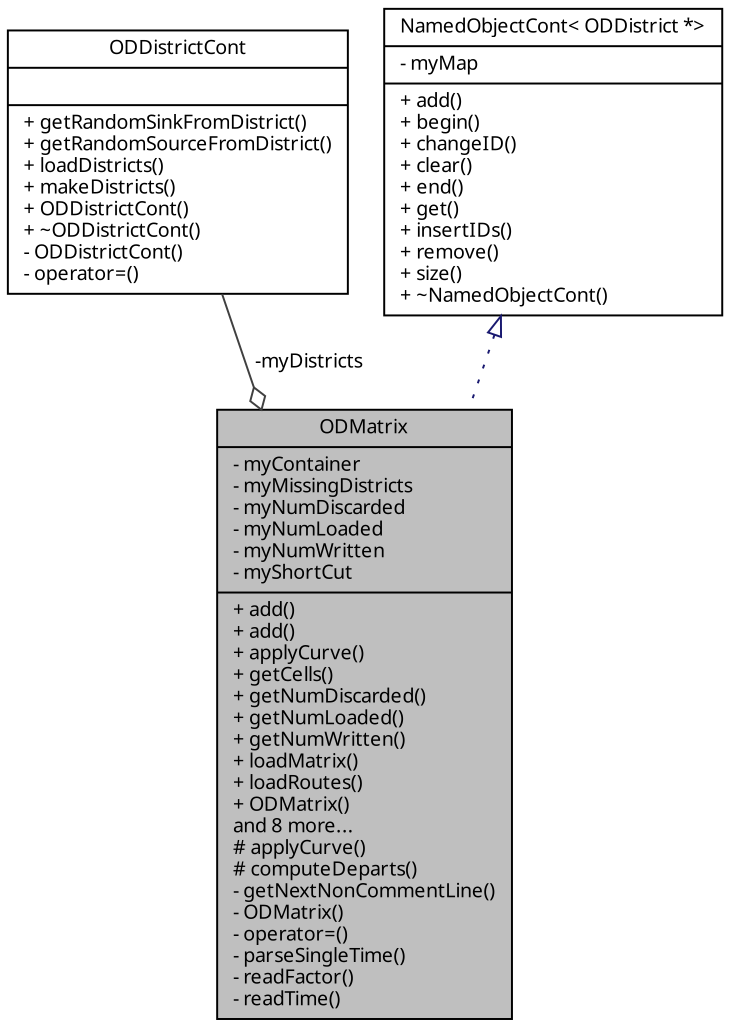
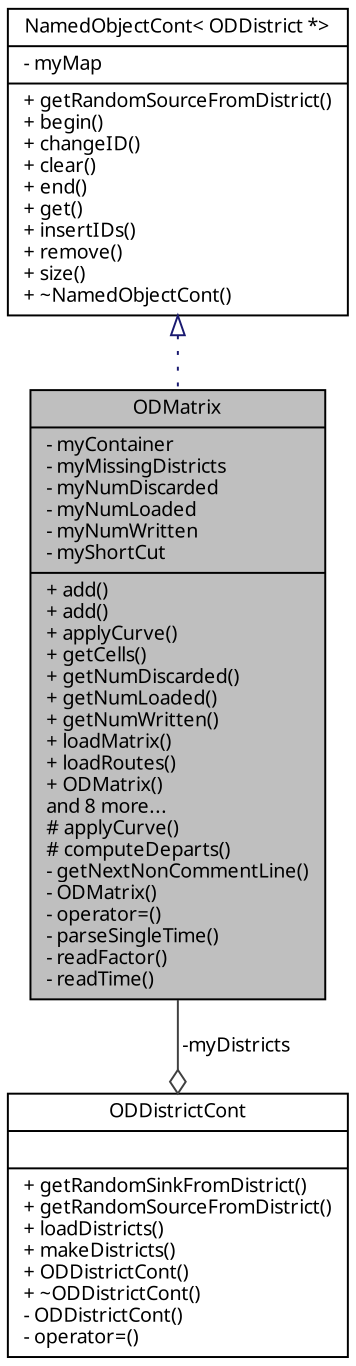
(431, 101) -> (178, 101)
(238, 341) -> (178, 1035)
